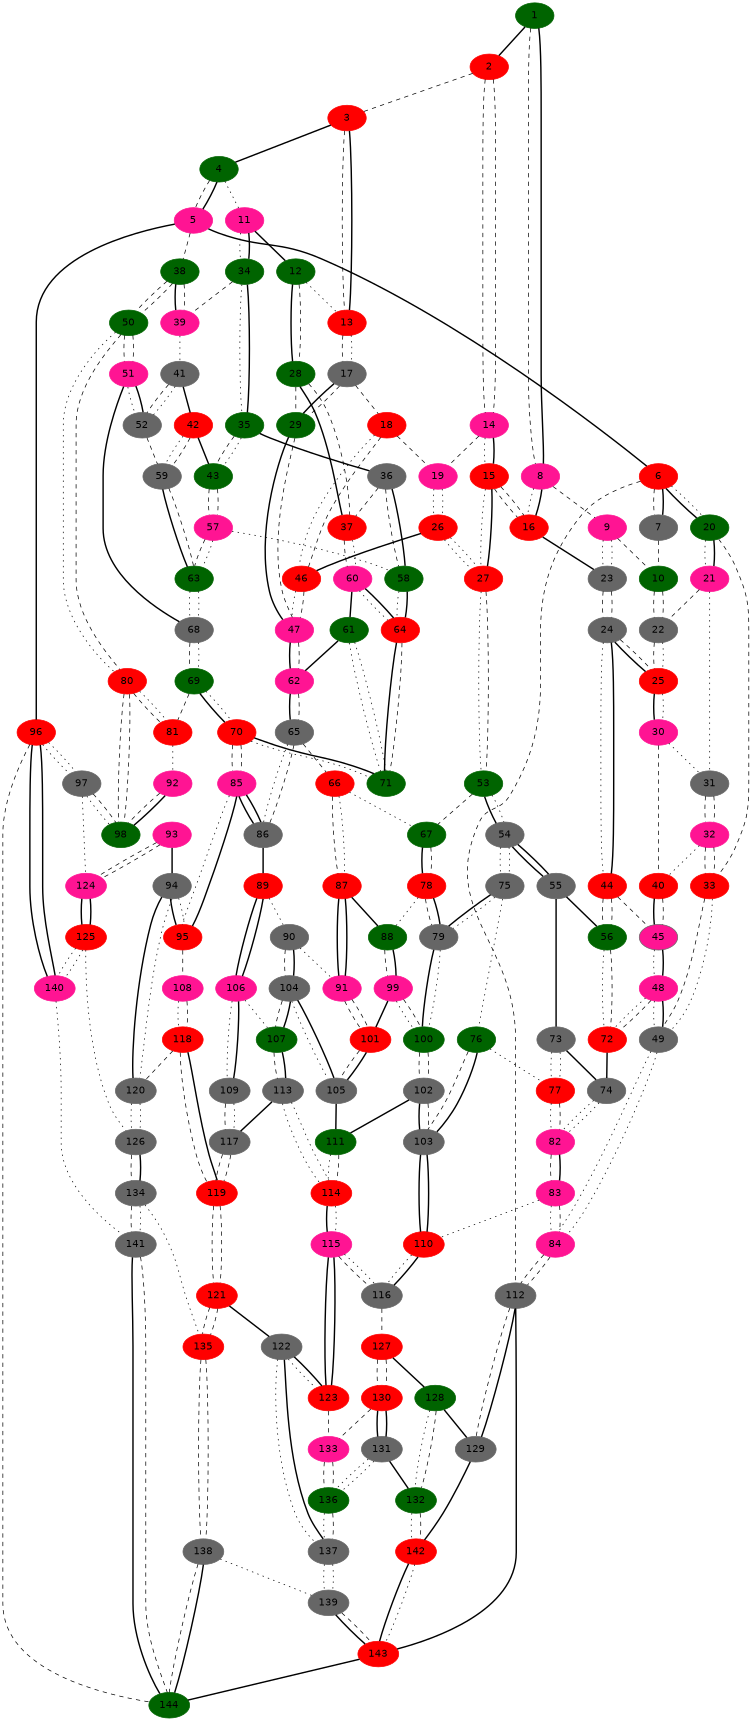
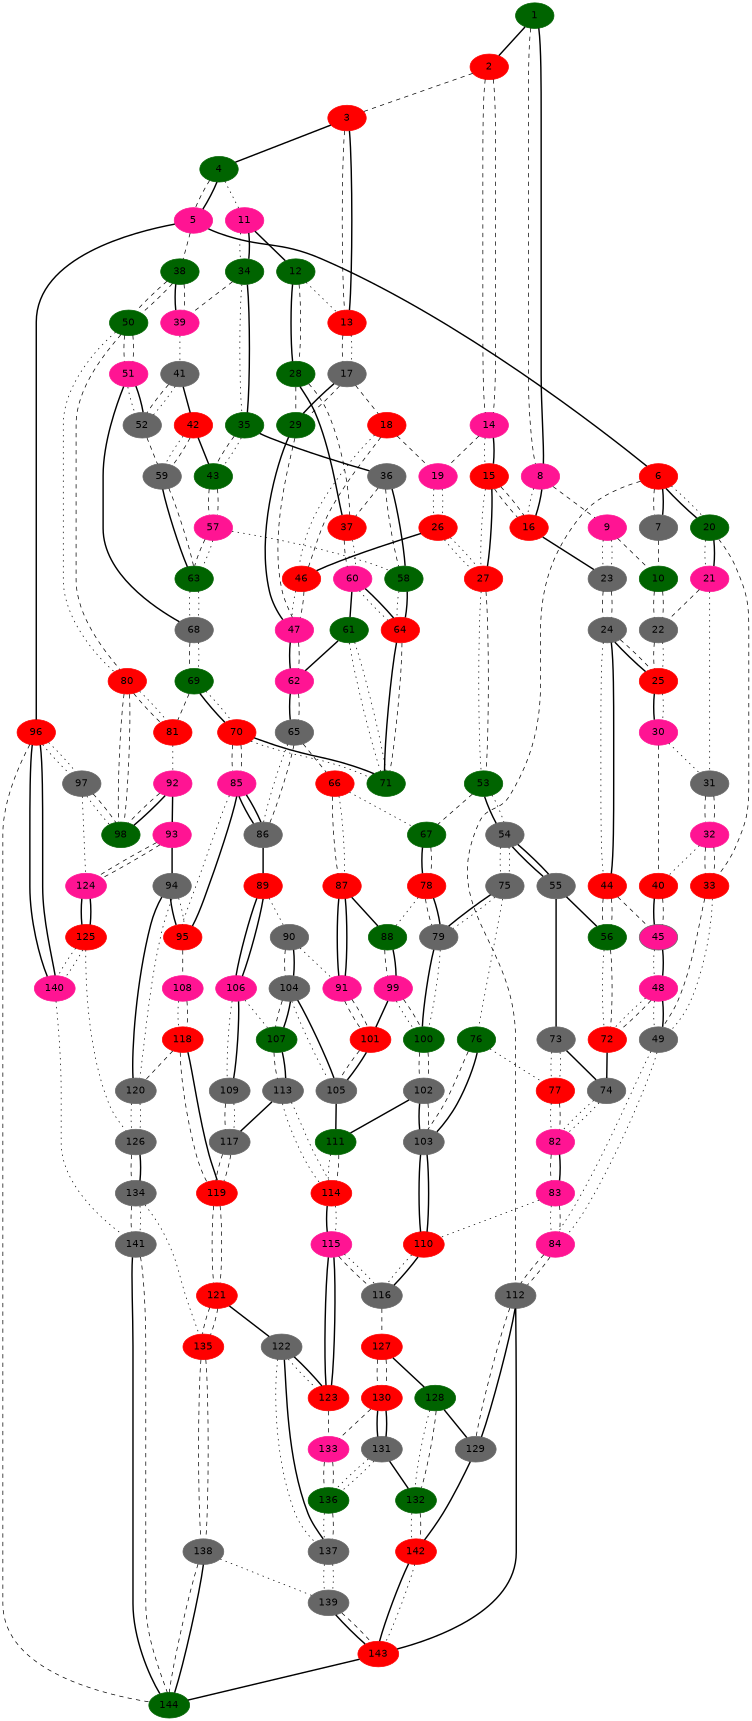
none -> (172, 809)
